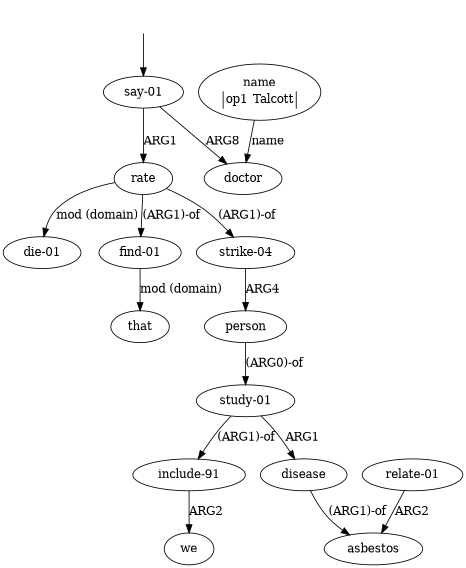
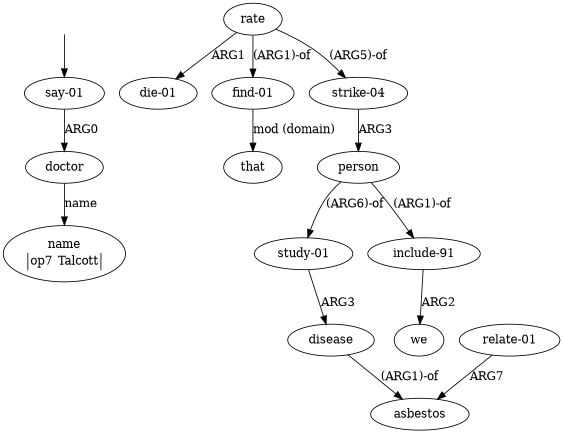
(237, 100) -> (42, 261)
(143, 131) -> none
(251, 137) -> (64, 200)
(223, 142) -> (81, 130)
(97, 216) -> (228, 56)
(247, 216) -> (358, 56)
(263, 290) -> (375, 130)
(275, 364) -> (355, 204)
(216, 433) -> (391, 206)
(302, 438) -> (338, 303)
(412, 512) -> (487, 377)
